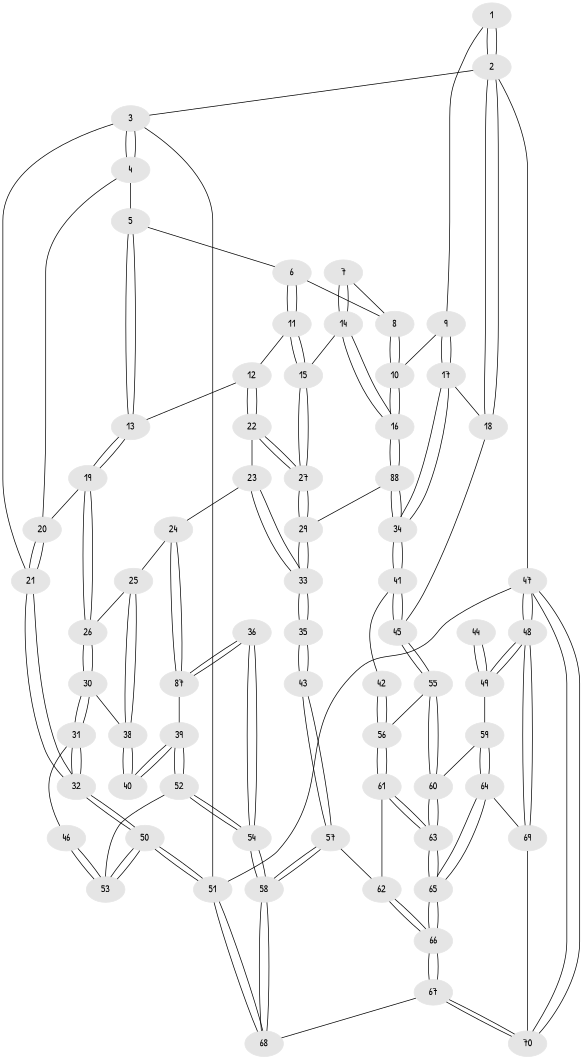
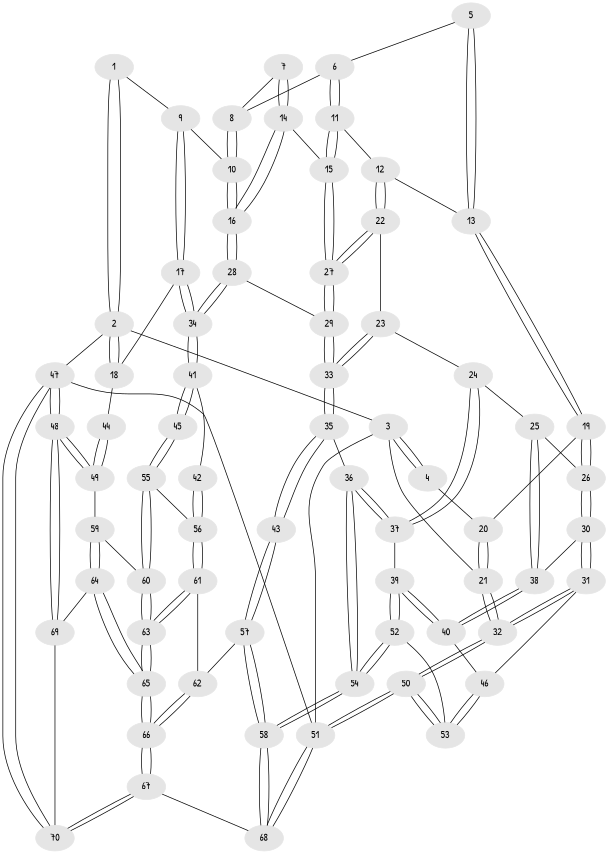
(131, 196) -> none
none -> (341, 457)
(395, 478) -> (232, 273)
(451, 533) -> (110, 401)
none -> (466, 659)
(179, 684) -> (395, 530)
